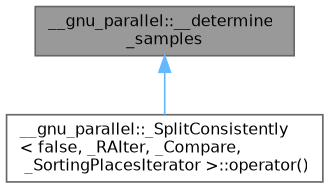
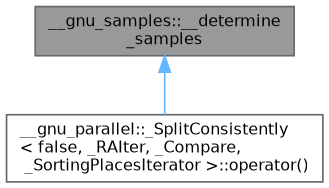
(165, 31) -> (165, 31)
